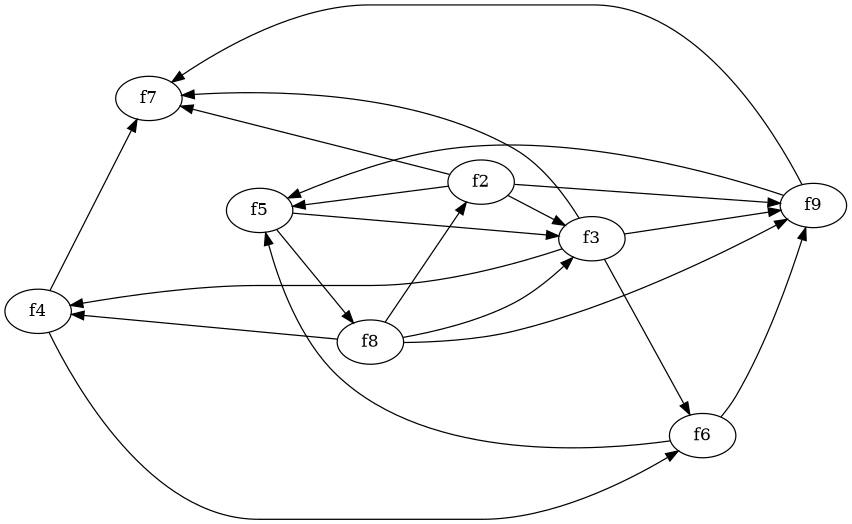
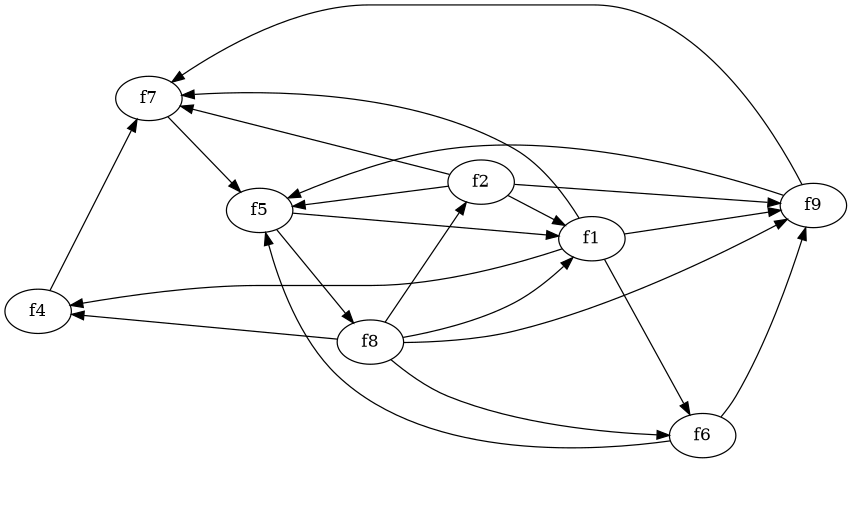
none -> (200, 150)
(592, 239) -> (592, 239)
(322, 519) -> (517, 417)
